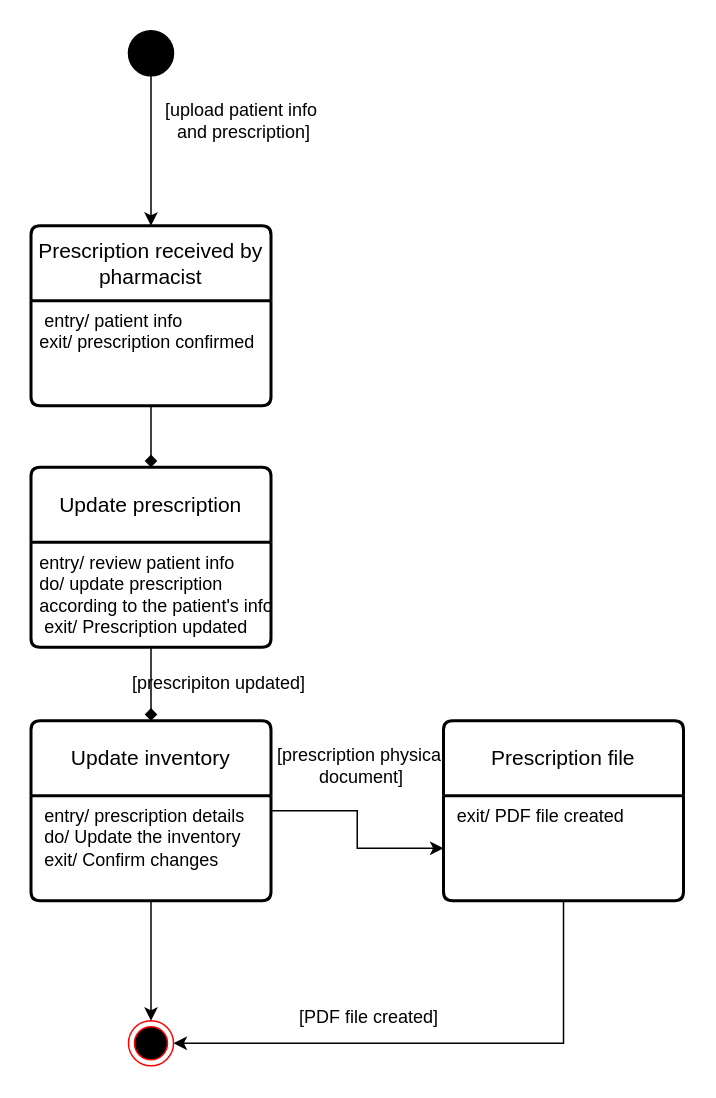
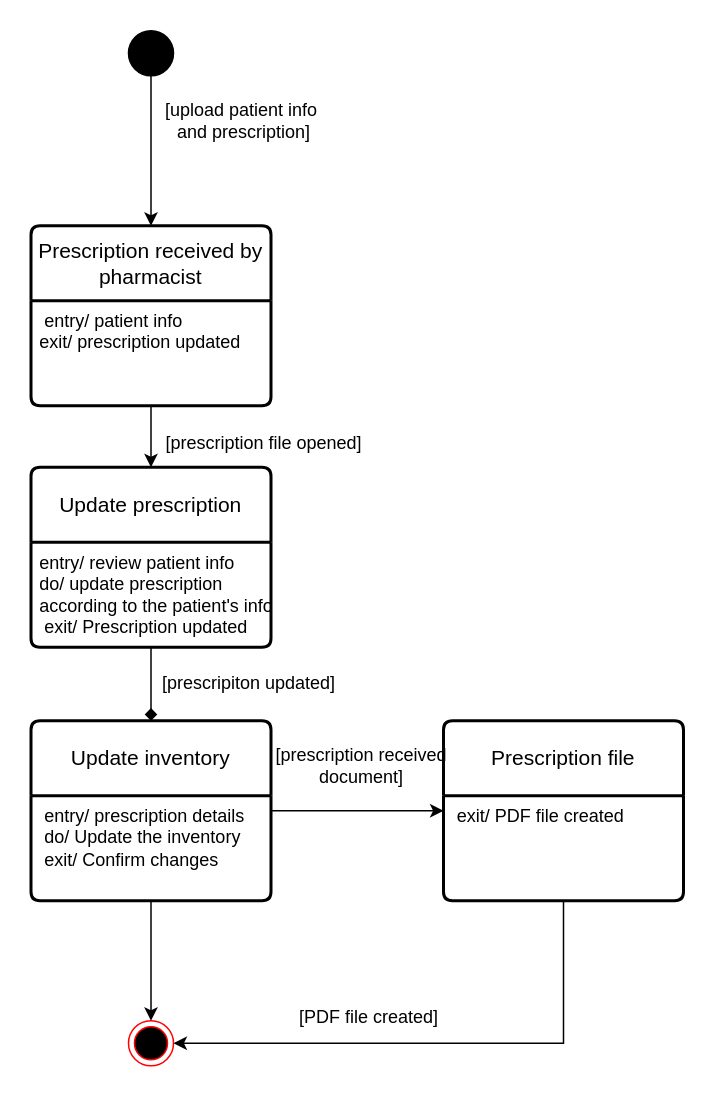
(167, 333) -> (159, 333)
none -> (263, 443)
(151, 455) -> (151, 456)
(218, 683) -> (248, 683)
(362, 766) -> (362, 766)
(375, 848) -> (393, 811)
